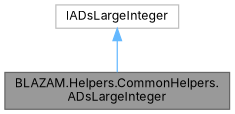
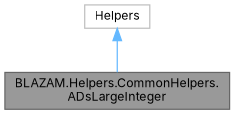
(117, 17) -> (117, 17)
